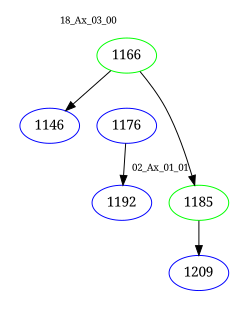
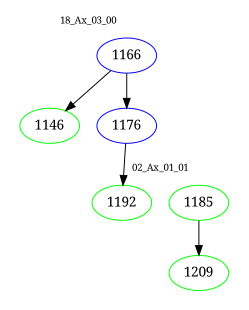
(127, 56) -> (127, 56)
(172, 121) -> (127, 86)
(50, 126) -> (50, 126)
(122, 203) -> (122, 203)
(199, 273) -> (199, 273)
